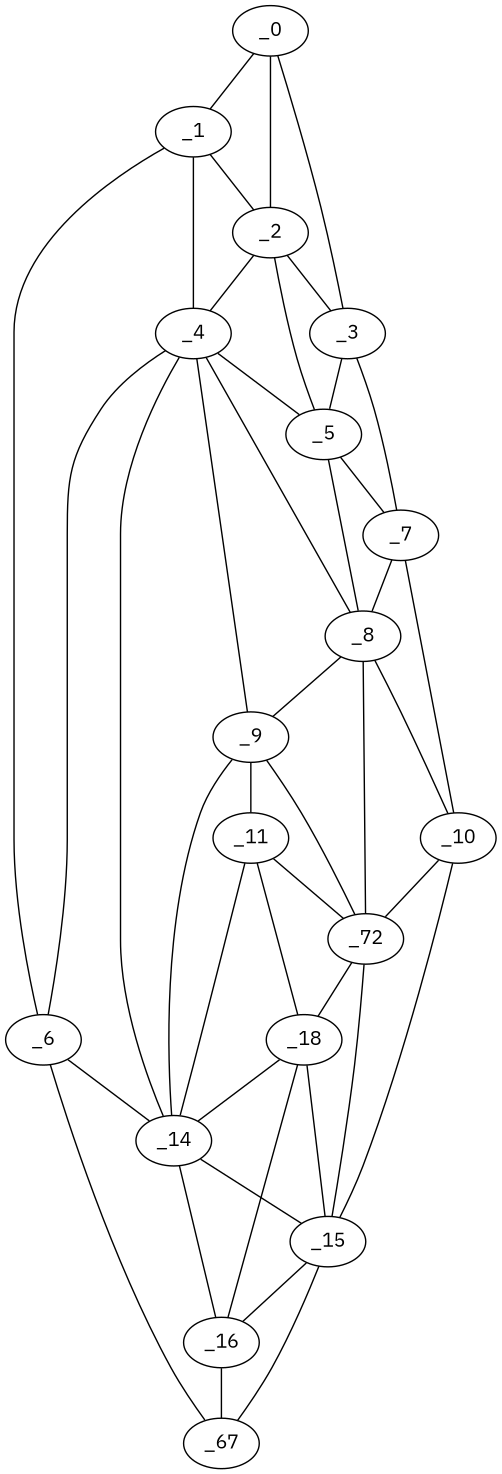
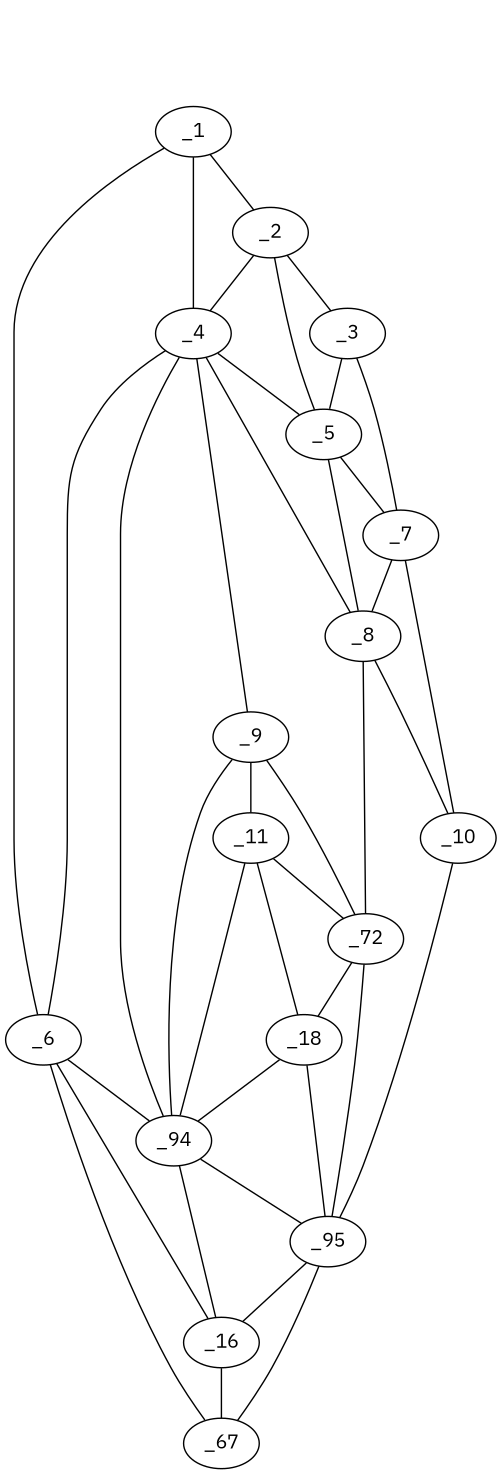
(270, 31) -> none
(307, 687) -> none
(412, 888) -> none
(174, 1141) -> (174, 1141)
(265, 1185) -> (132, 1191)
(328, 1242) -> (328, 1242)
